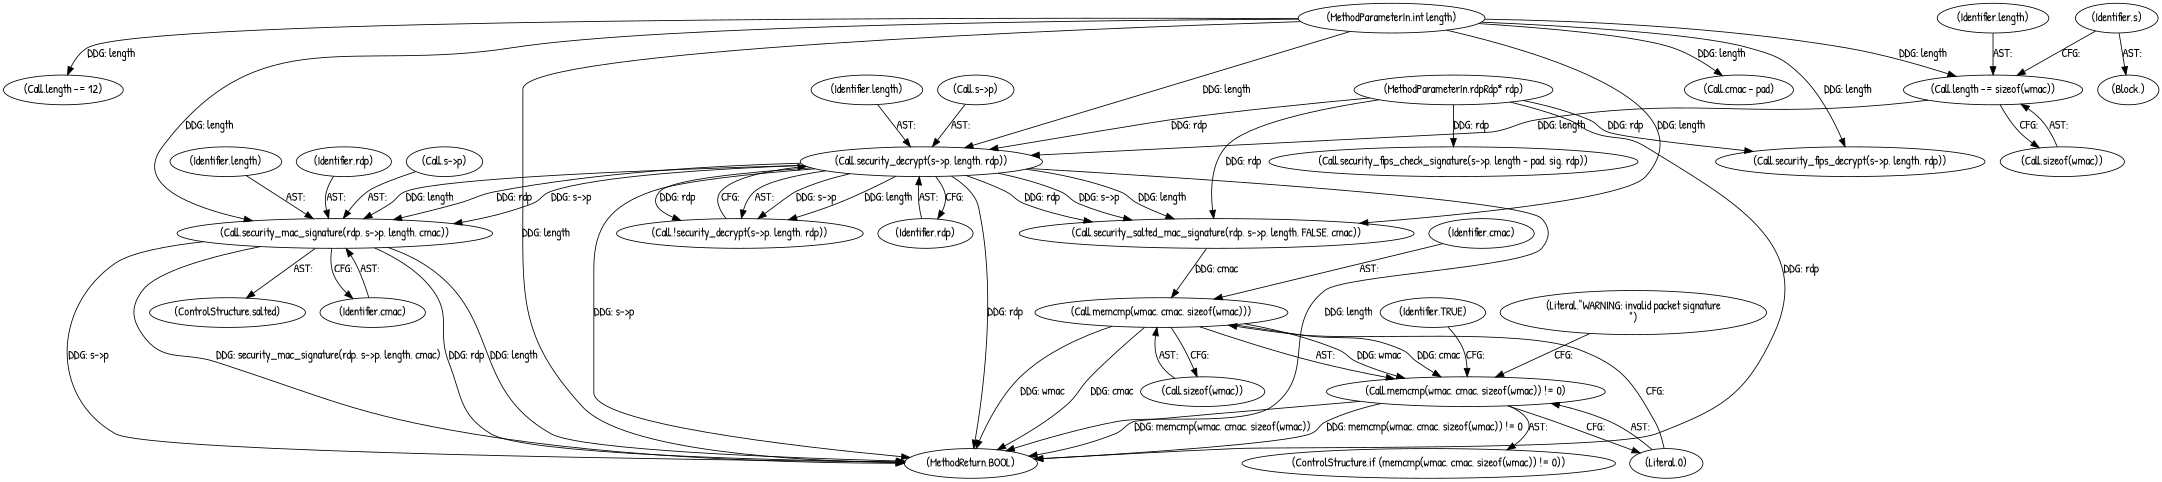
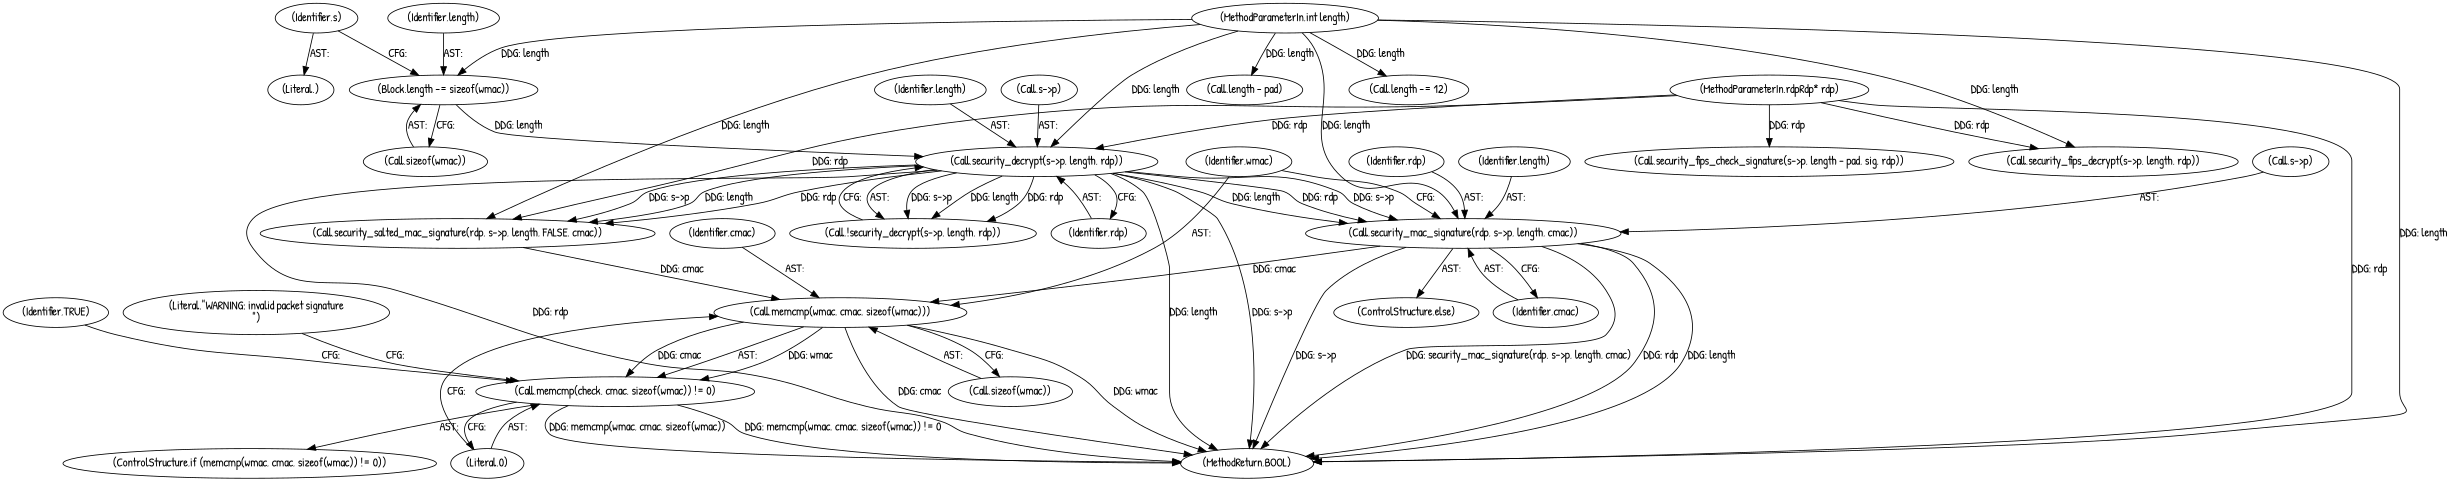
(1739, 90) -> (1245, 90)
(1993, 90) -> (444, 90)
(2128, 90) -> (301, 90)
none -> (1239, 162)
none -> (1160, 276)
(228, 313) -> (1406, 313)
(1466, 392) -> (615, 392)
